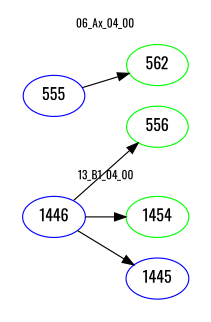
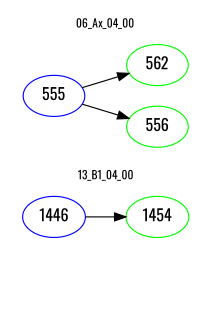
(102, 175) -> (100, 110)
(157, 279) -> none
